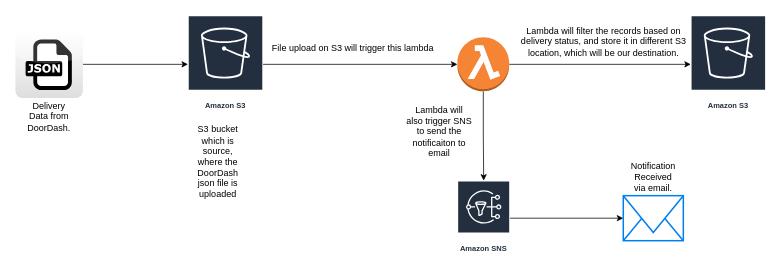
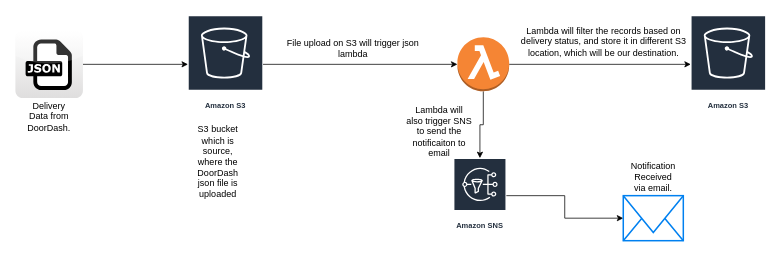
(353, 48) -> (353, 48)
(483, 218) -> (480, 195)
